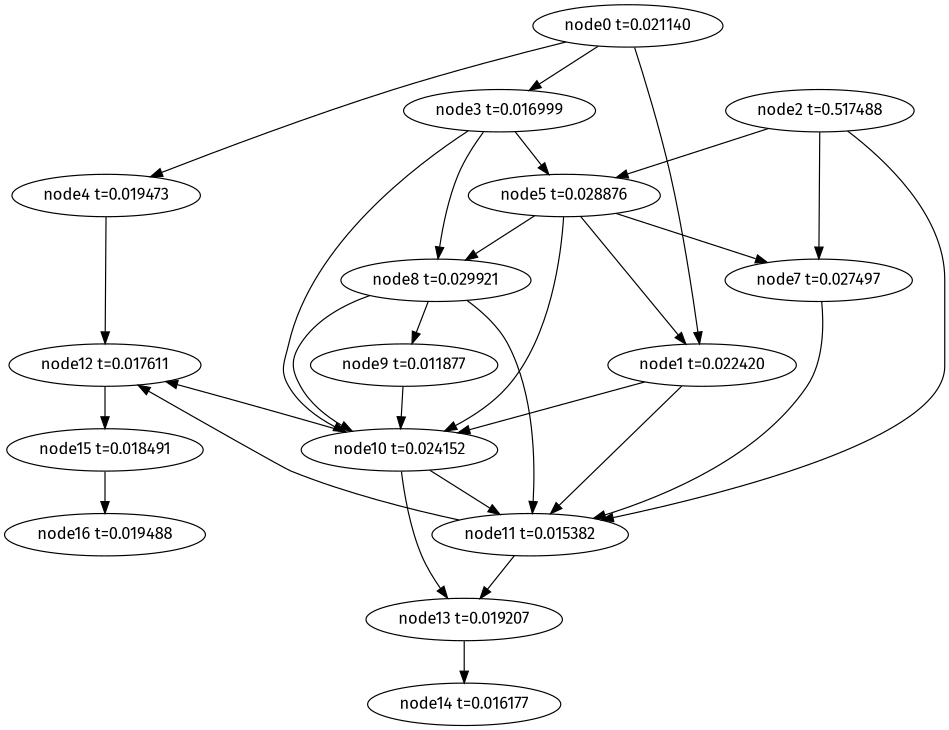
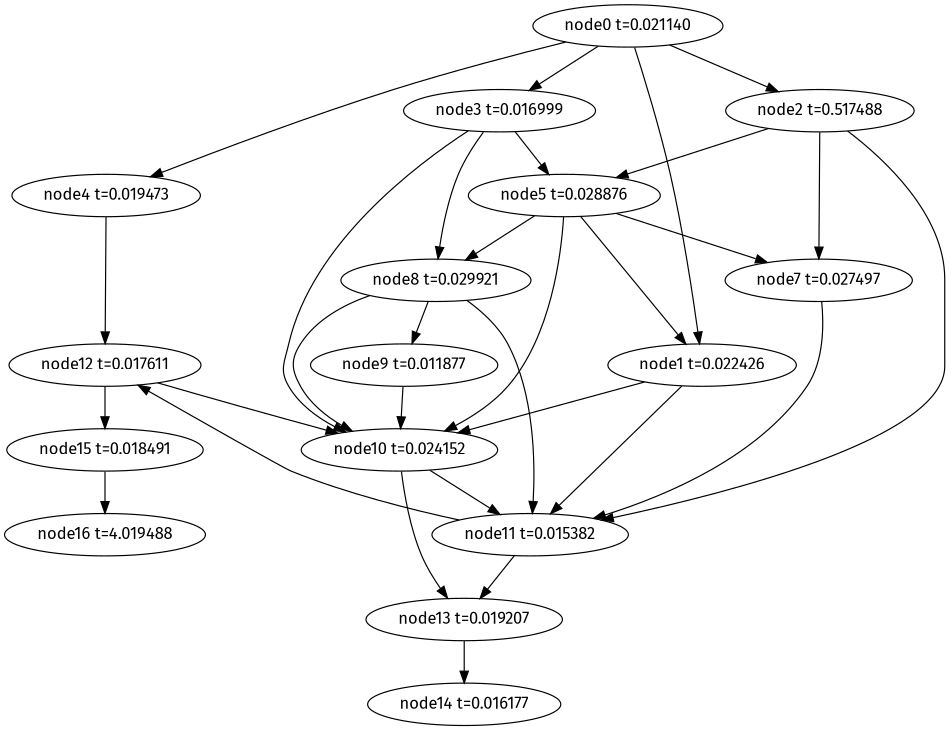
none -> (718, 66)
(702, 365) -> (702, 365)
(262, 408) -> (242, 407)
(105, 535) -> (105, 535)
